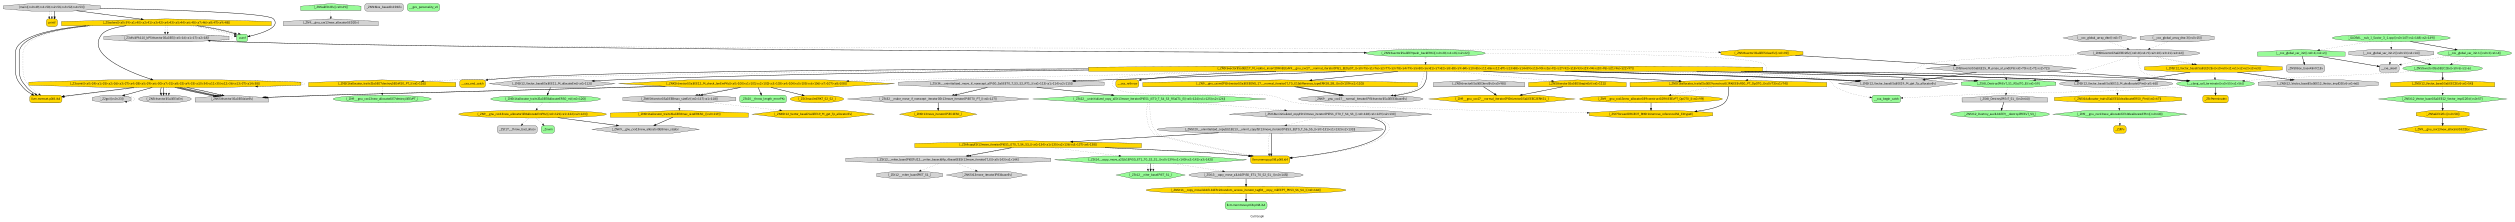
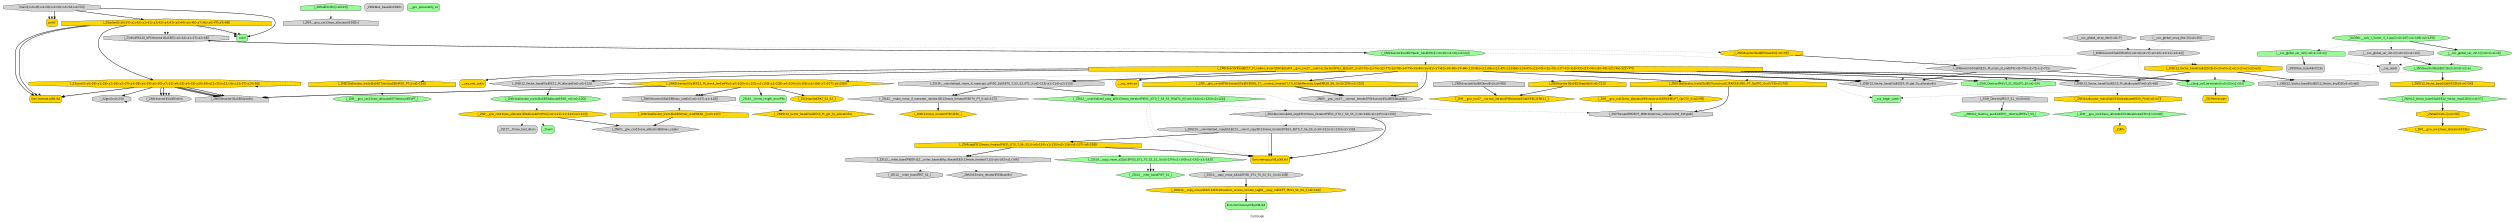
(2348, 61) -> (2348, 61)
(2007, 90) -> none
(1651, 114) -> (1651, 114)
